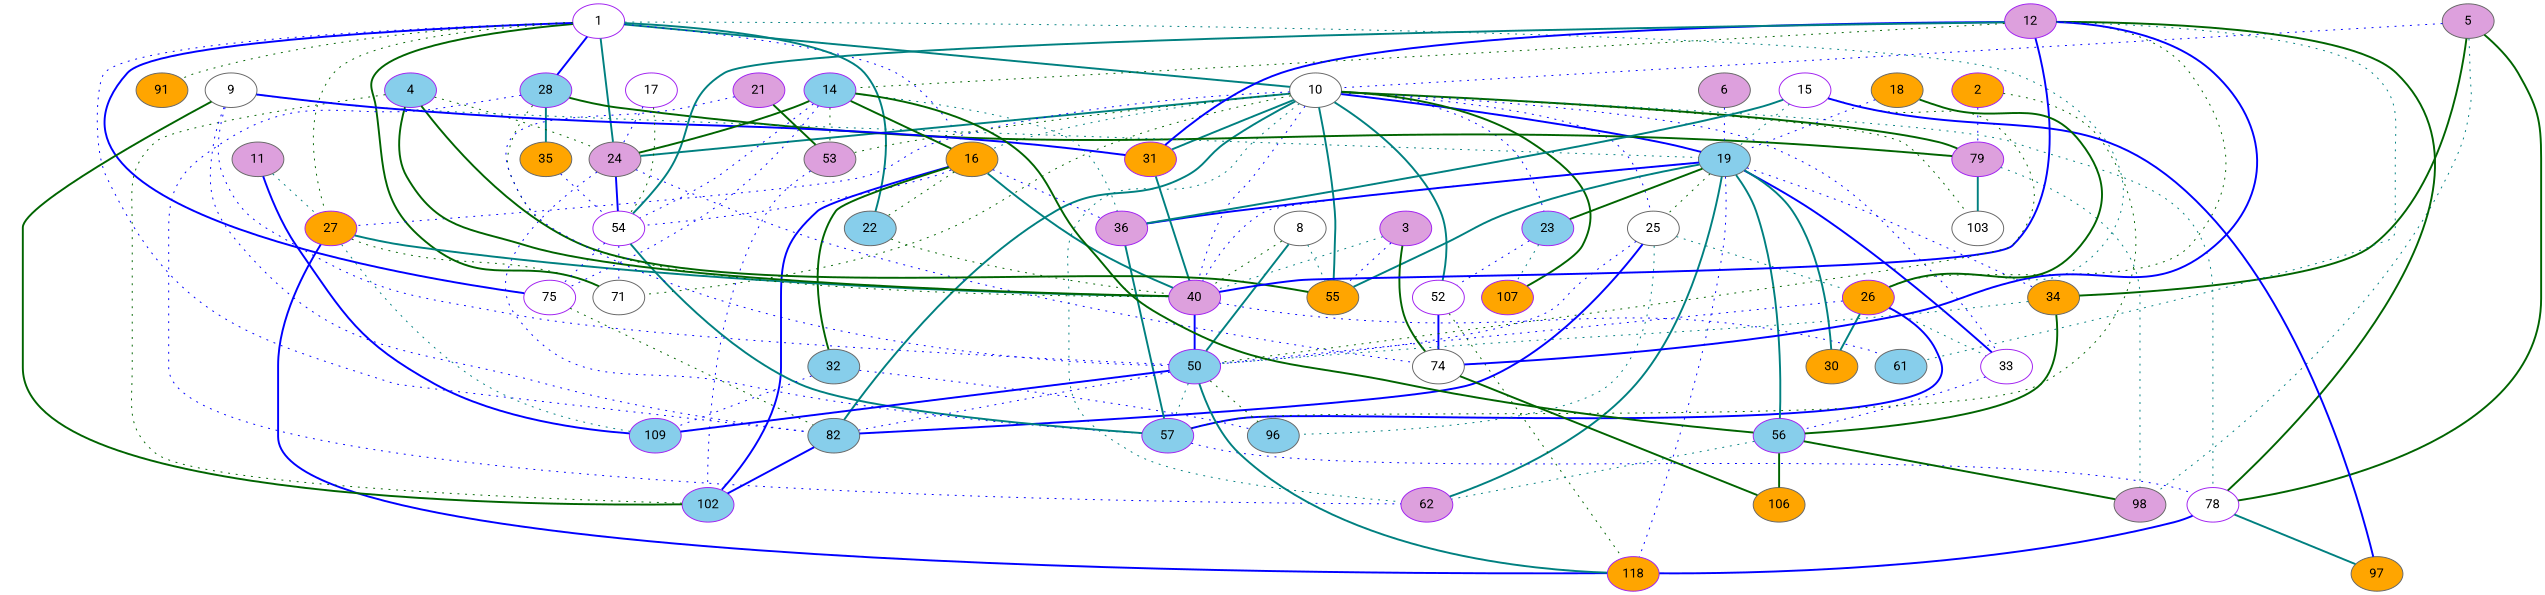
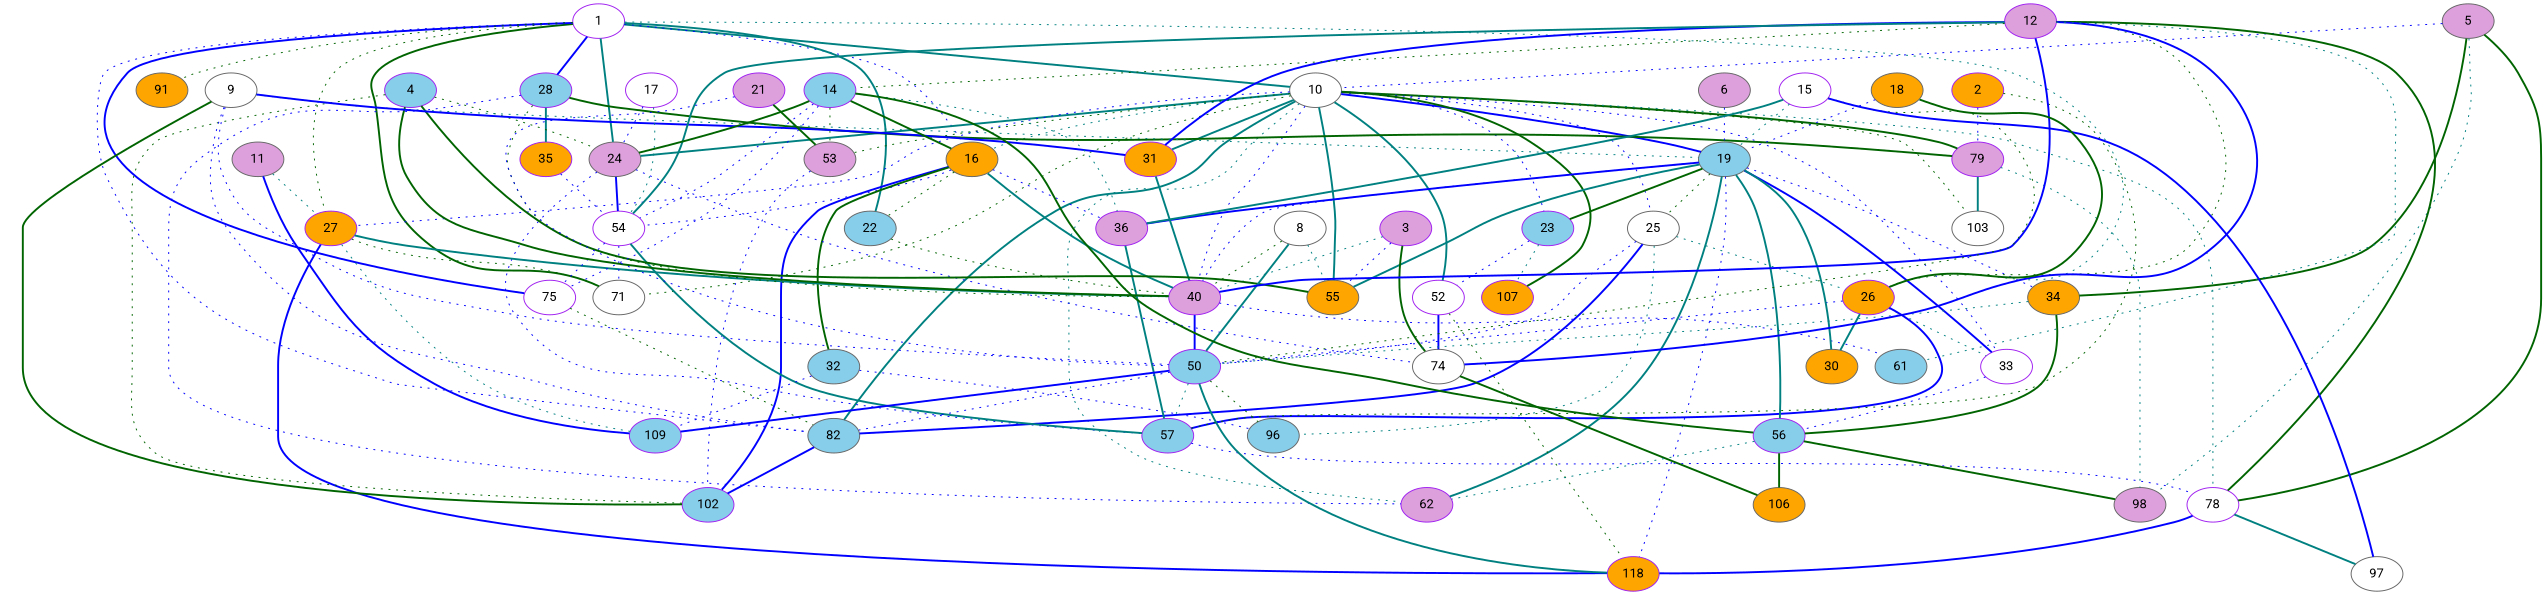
(546, 159) -> (546, 159)
(653, 163) -> (653, 163)
(2377, 574) -> (2377, 574)
